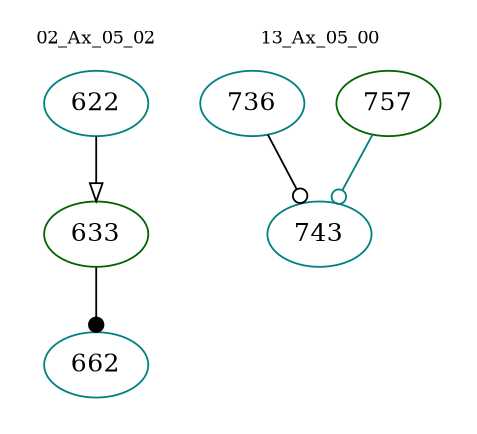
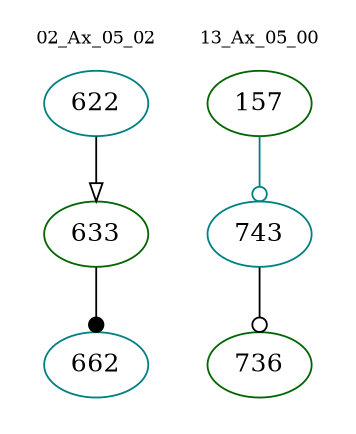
(252, 103) -> (260, 365)
(388, 103) -> (260, 103)
(282, 162) -> (260, 292)
